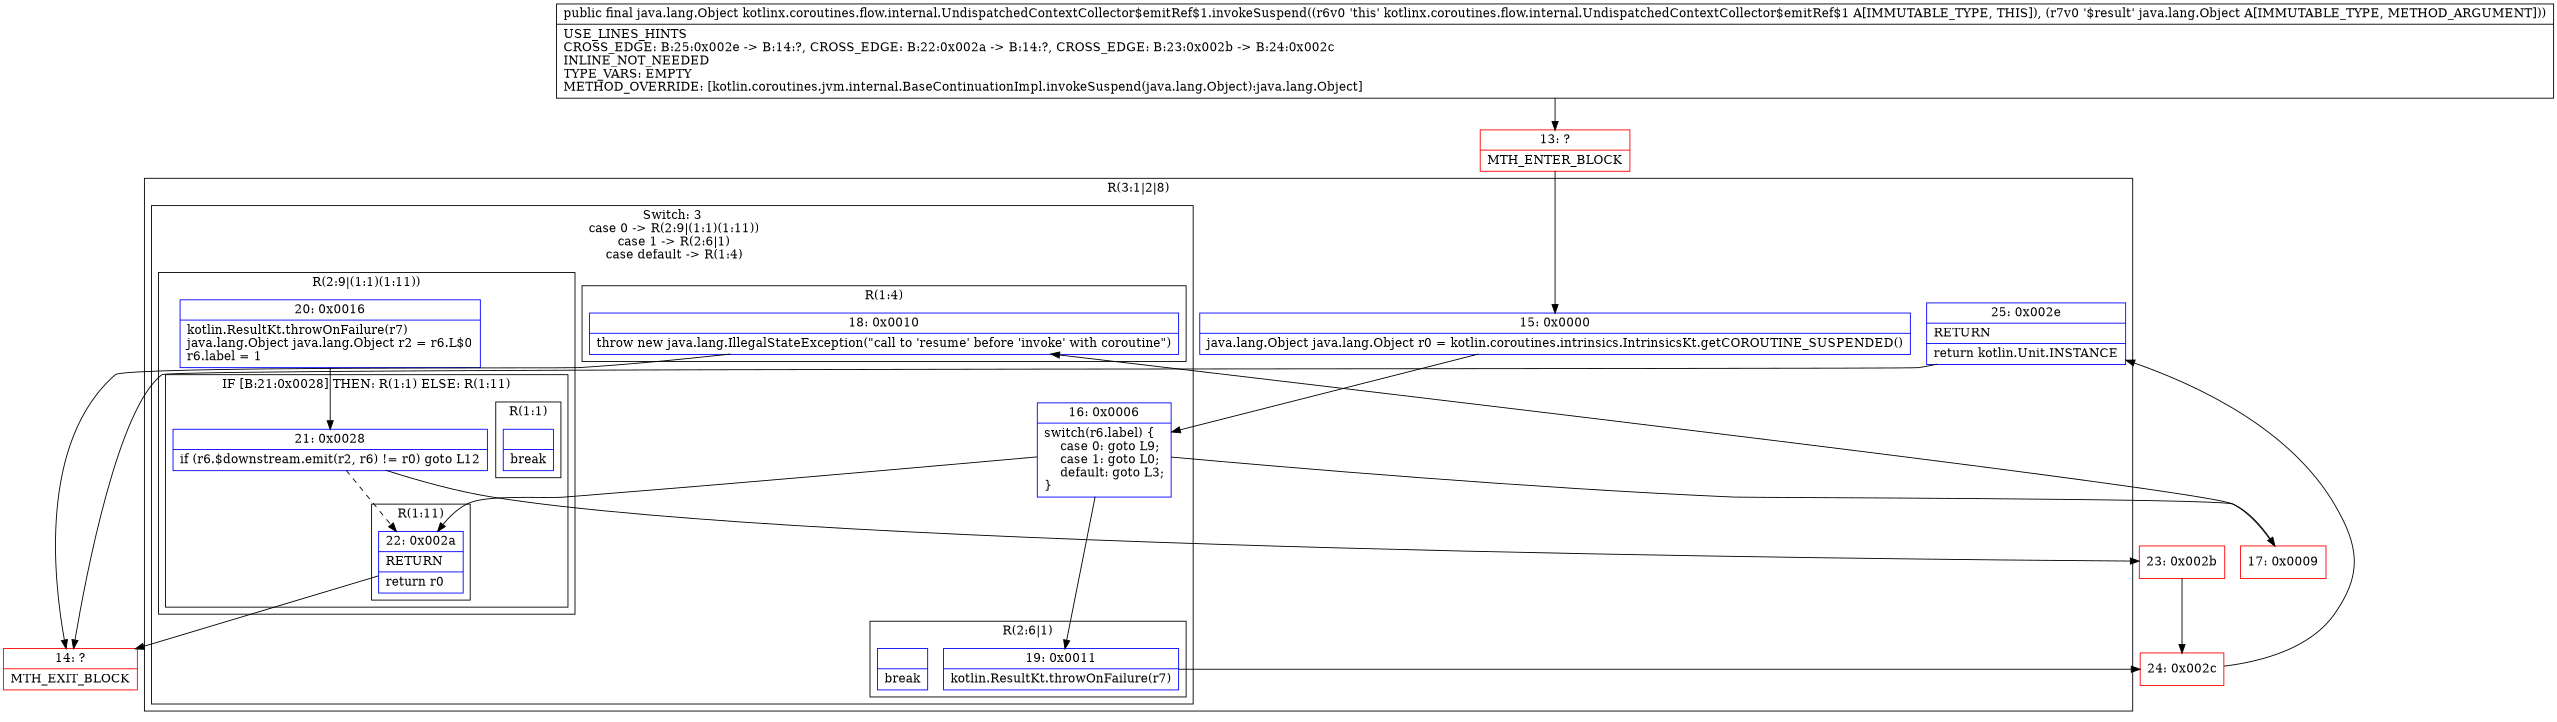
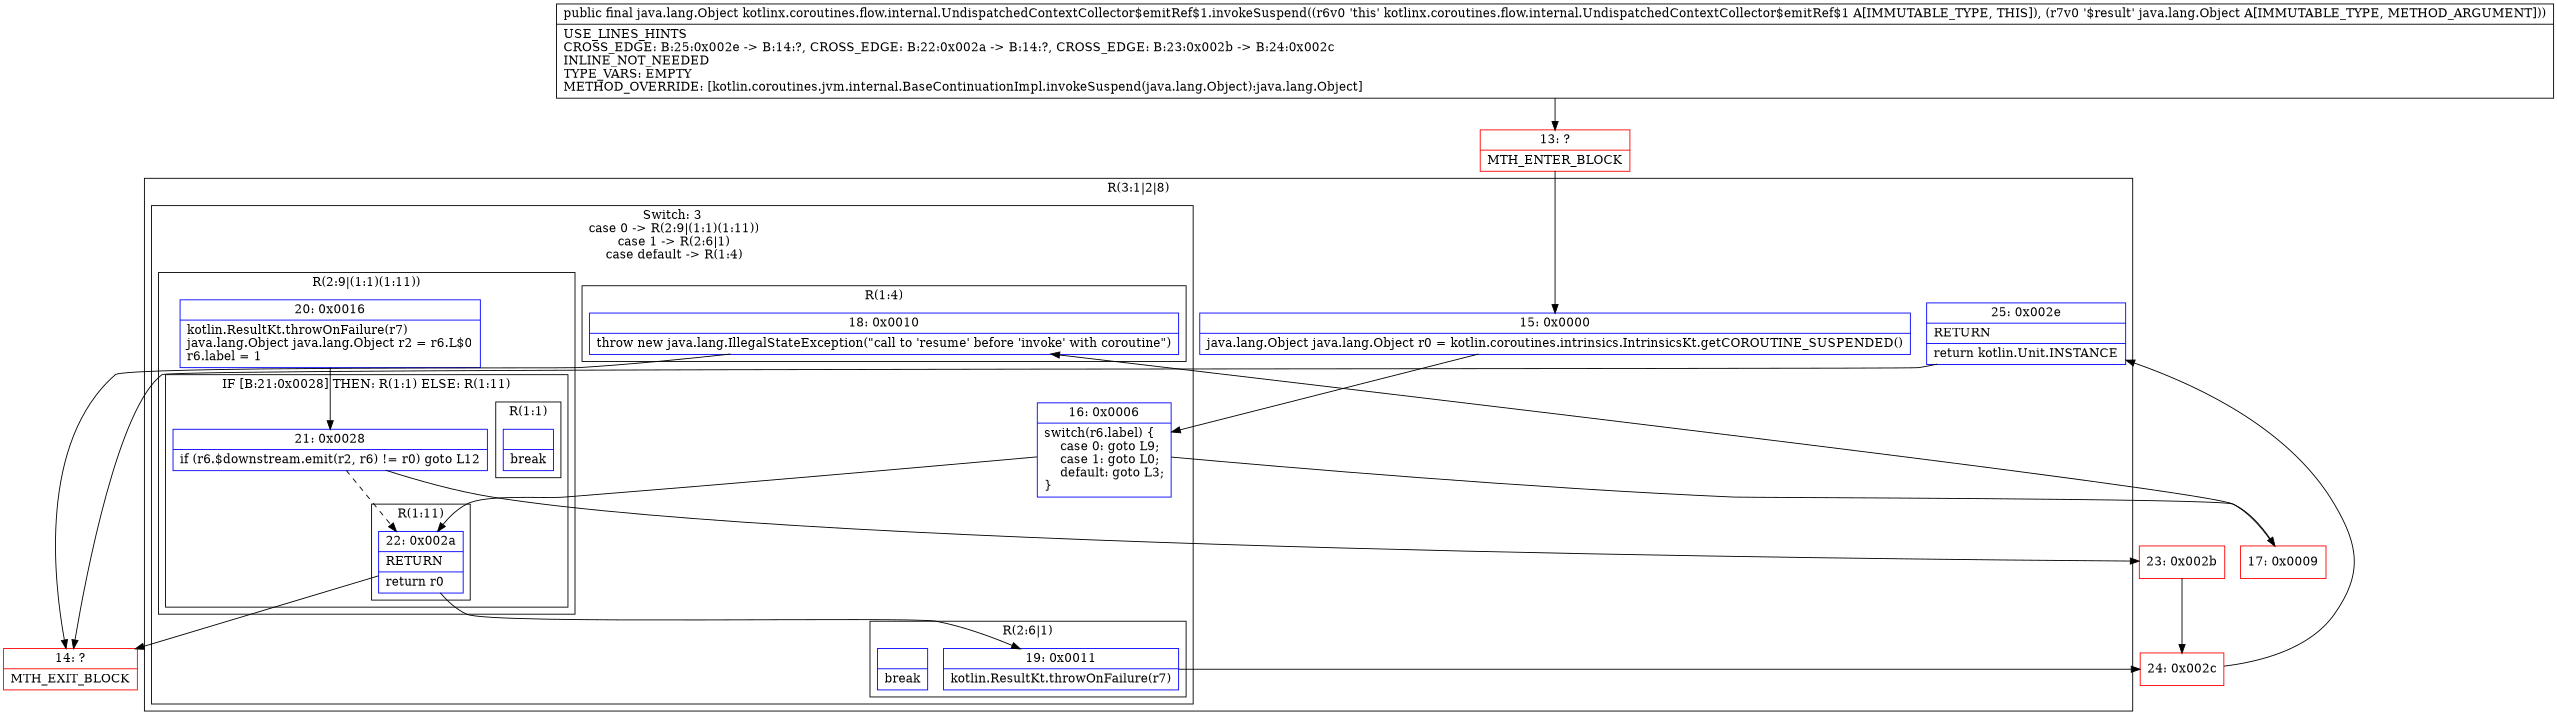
(1081, 568) -> (724, 620)
